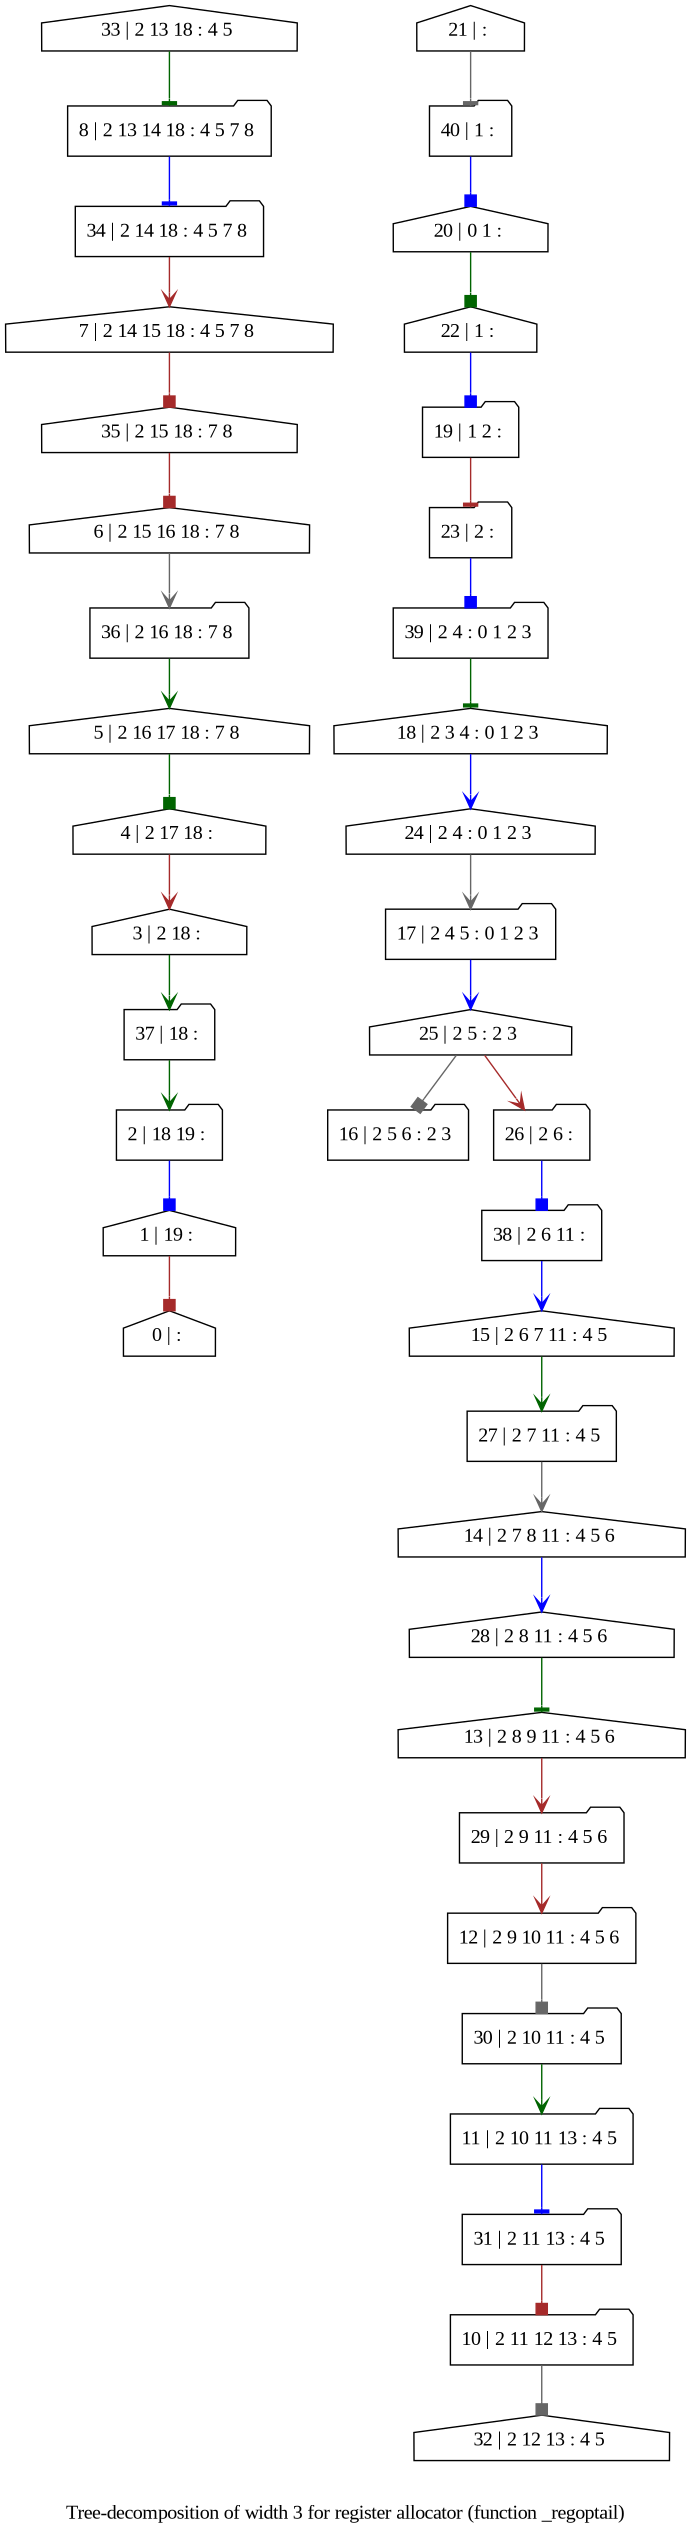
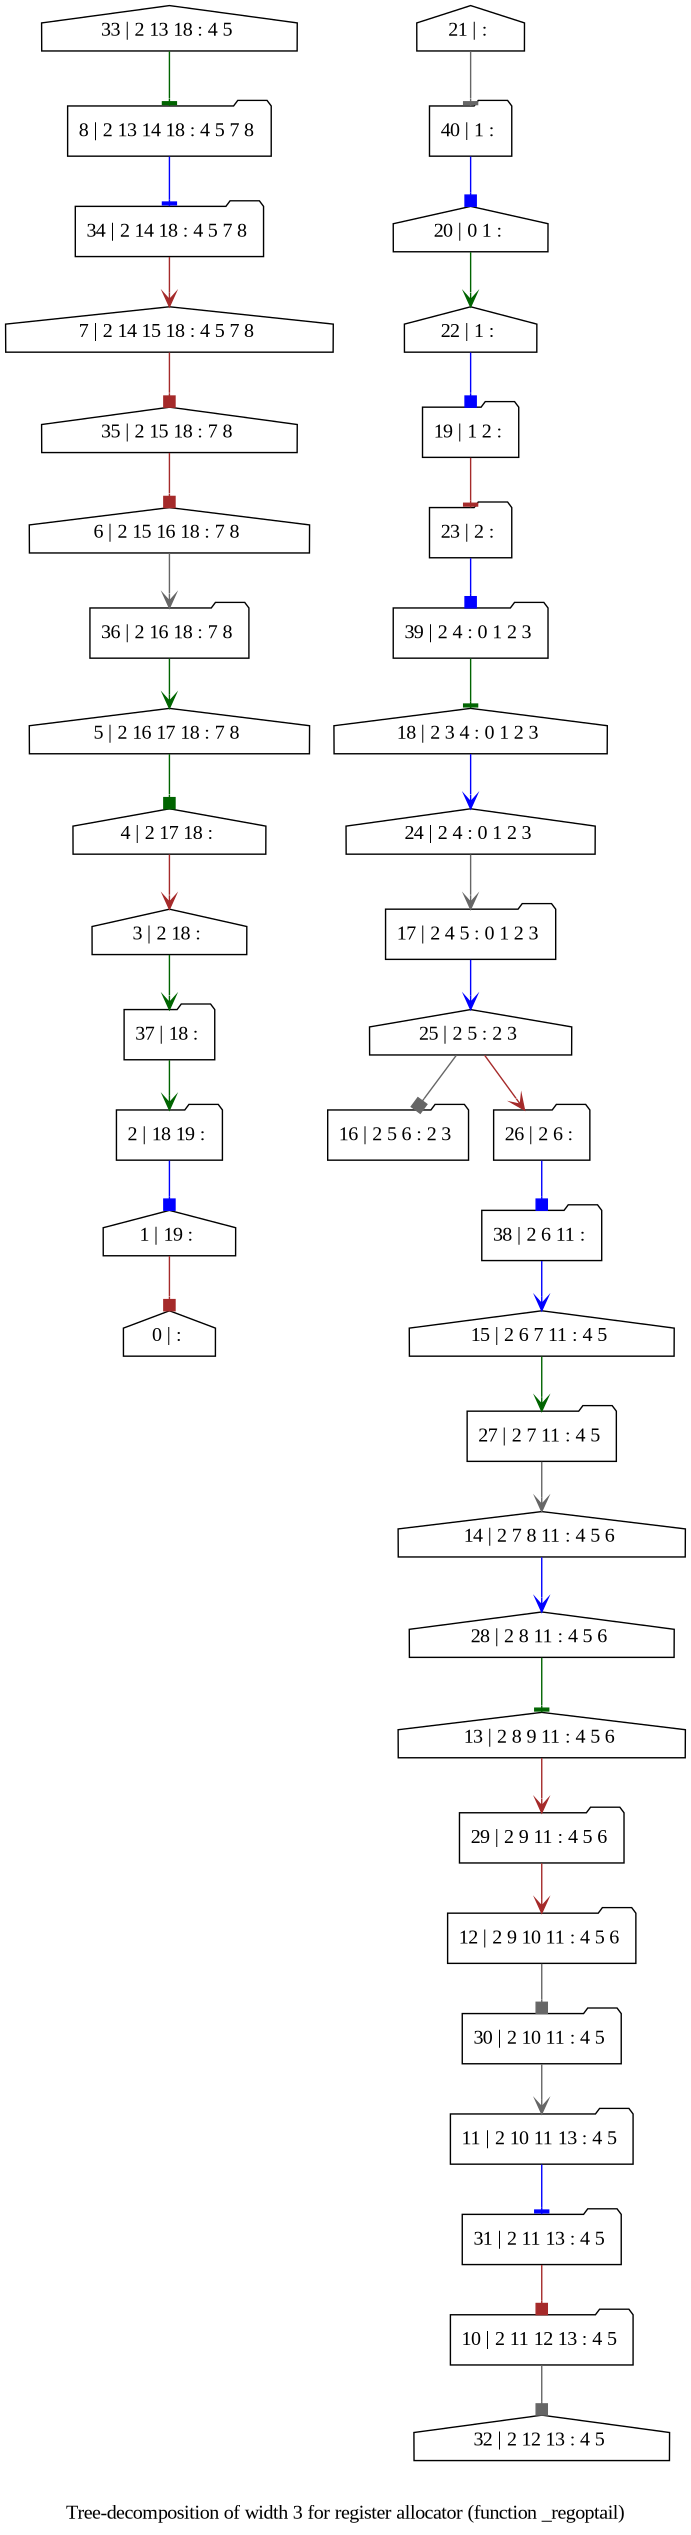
(471, 272) -> (471, 272)
(542, 2082) -> (542, 2082)
